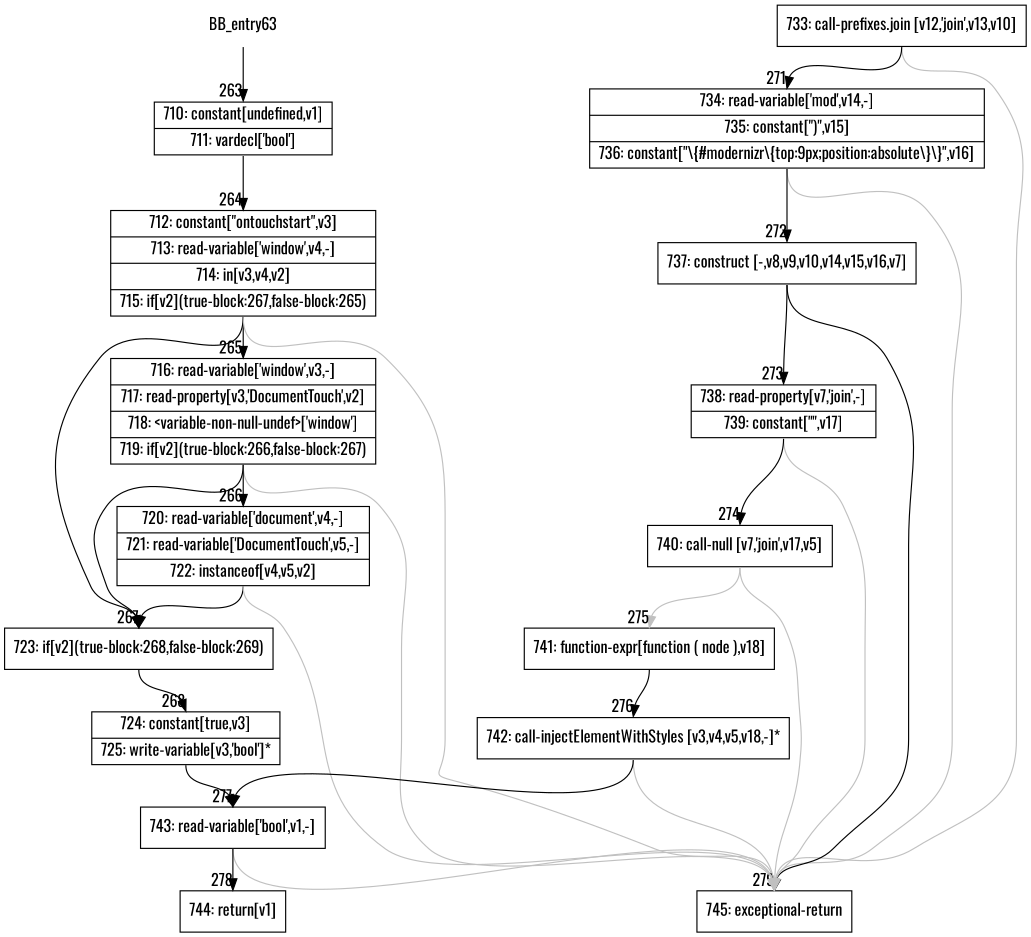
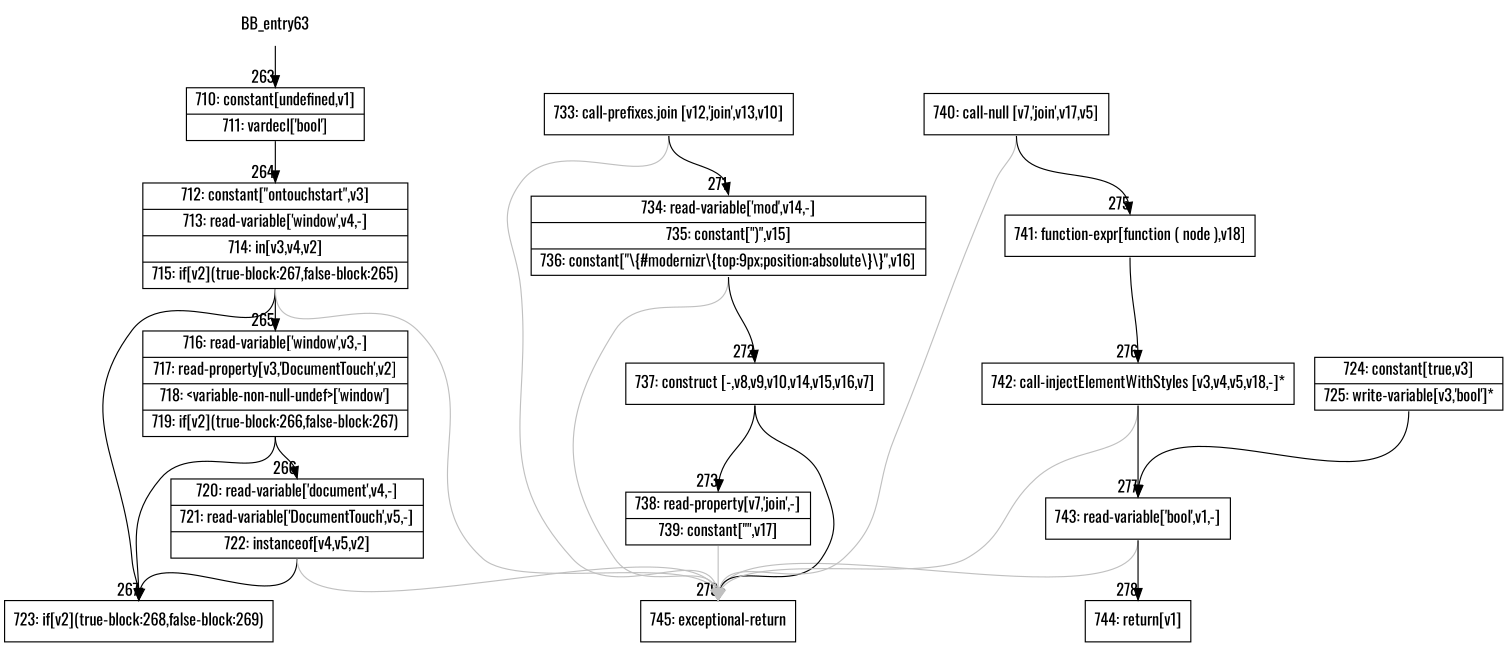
(766, 477) -> none
(700, 597) -> (1068, 174)
(157, 689) -> none
(401, 753) -> none
